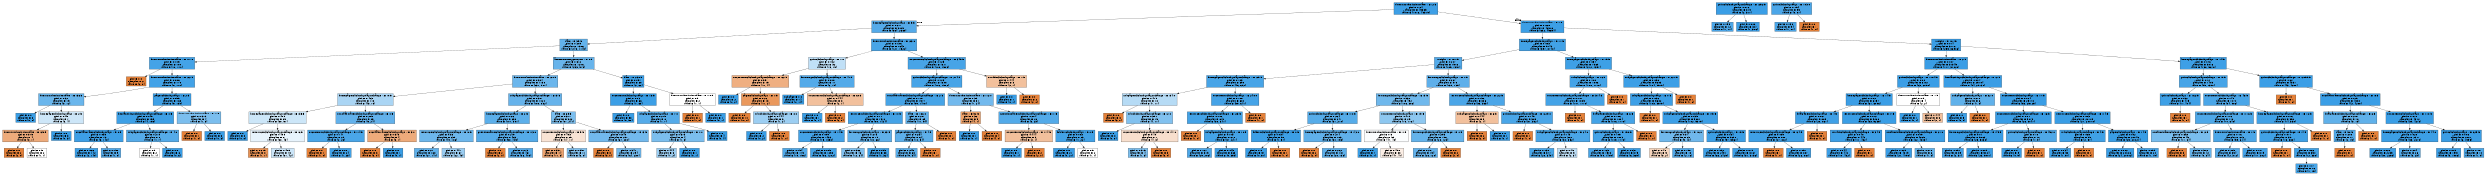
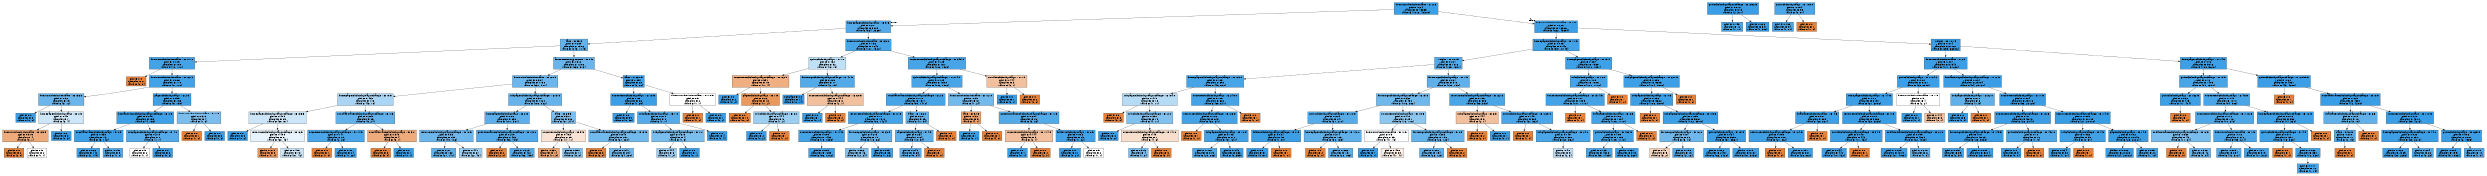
(795, 153) -> none
(1542, 153) -> none
(2120, 153) -> (2120, 153)
